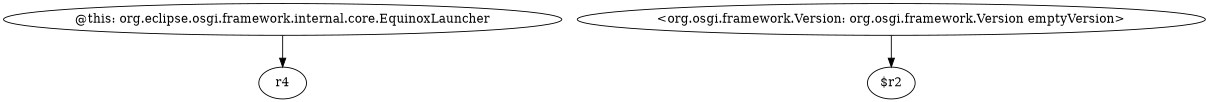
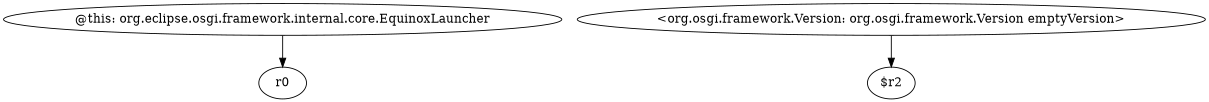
(283, 83) -> (283, 83)
